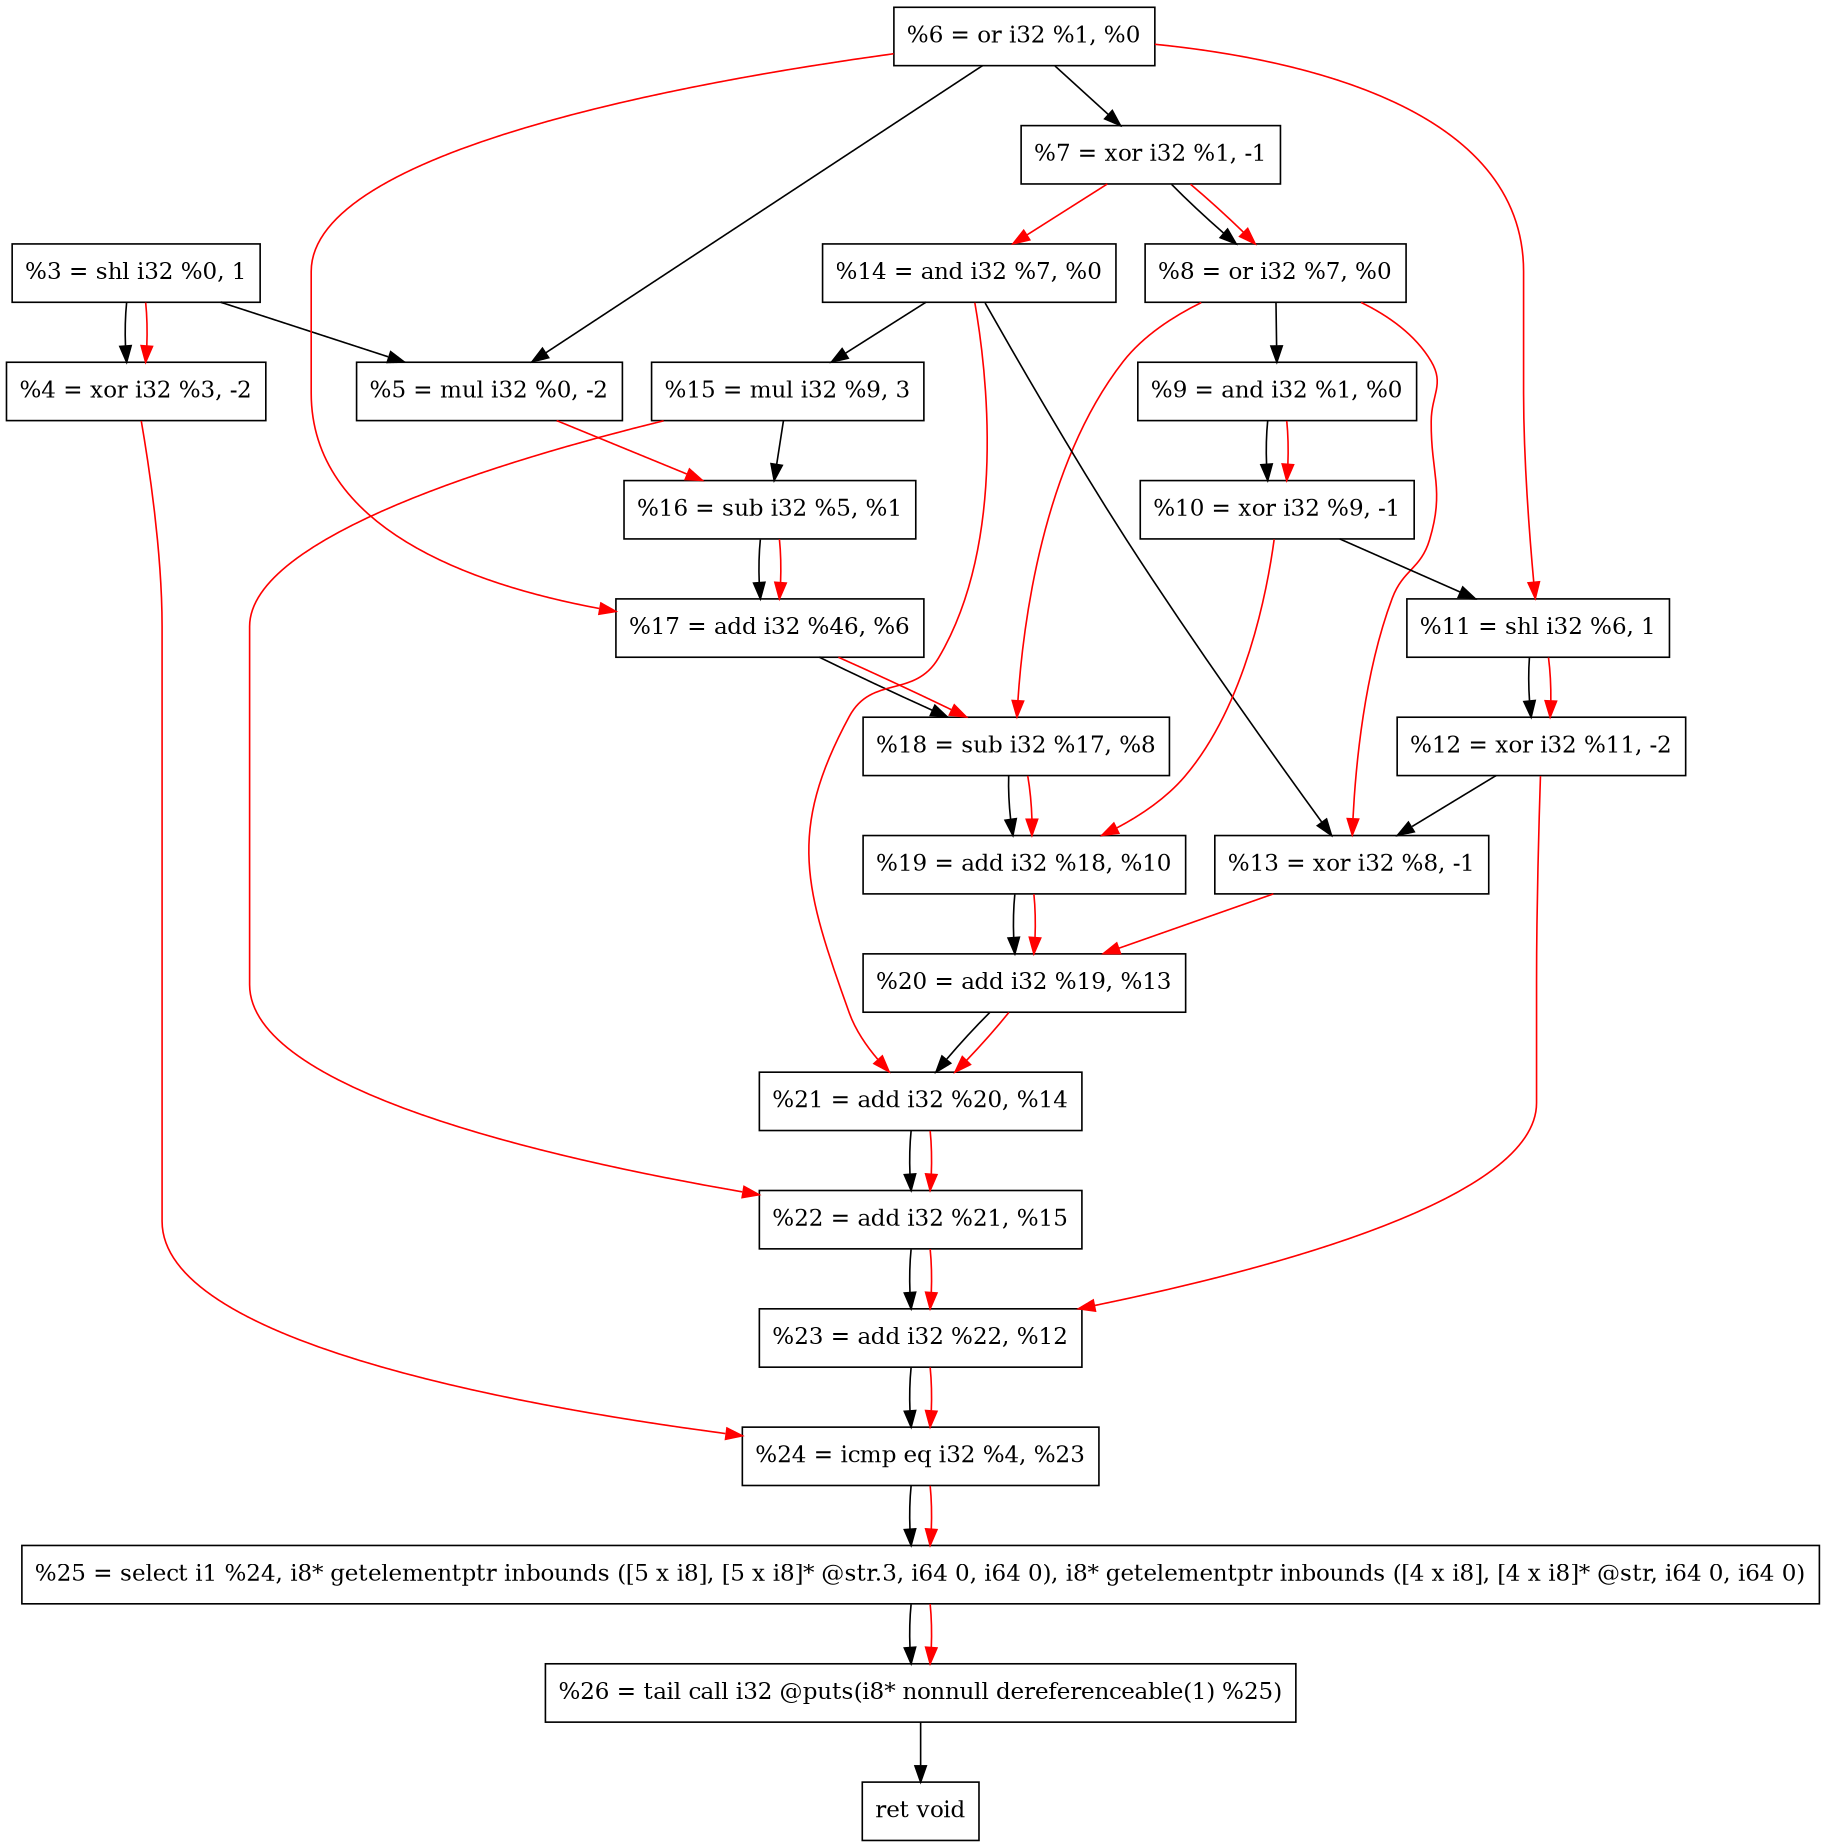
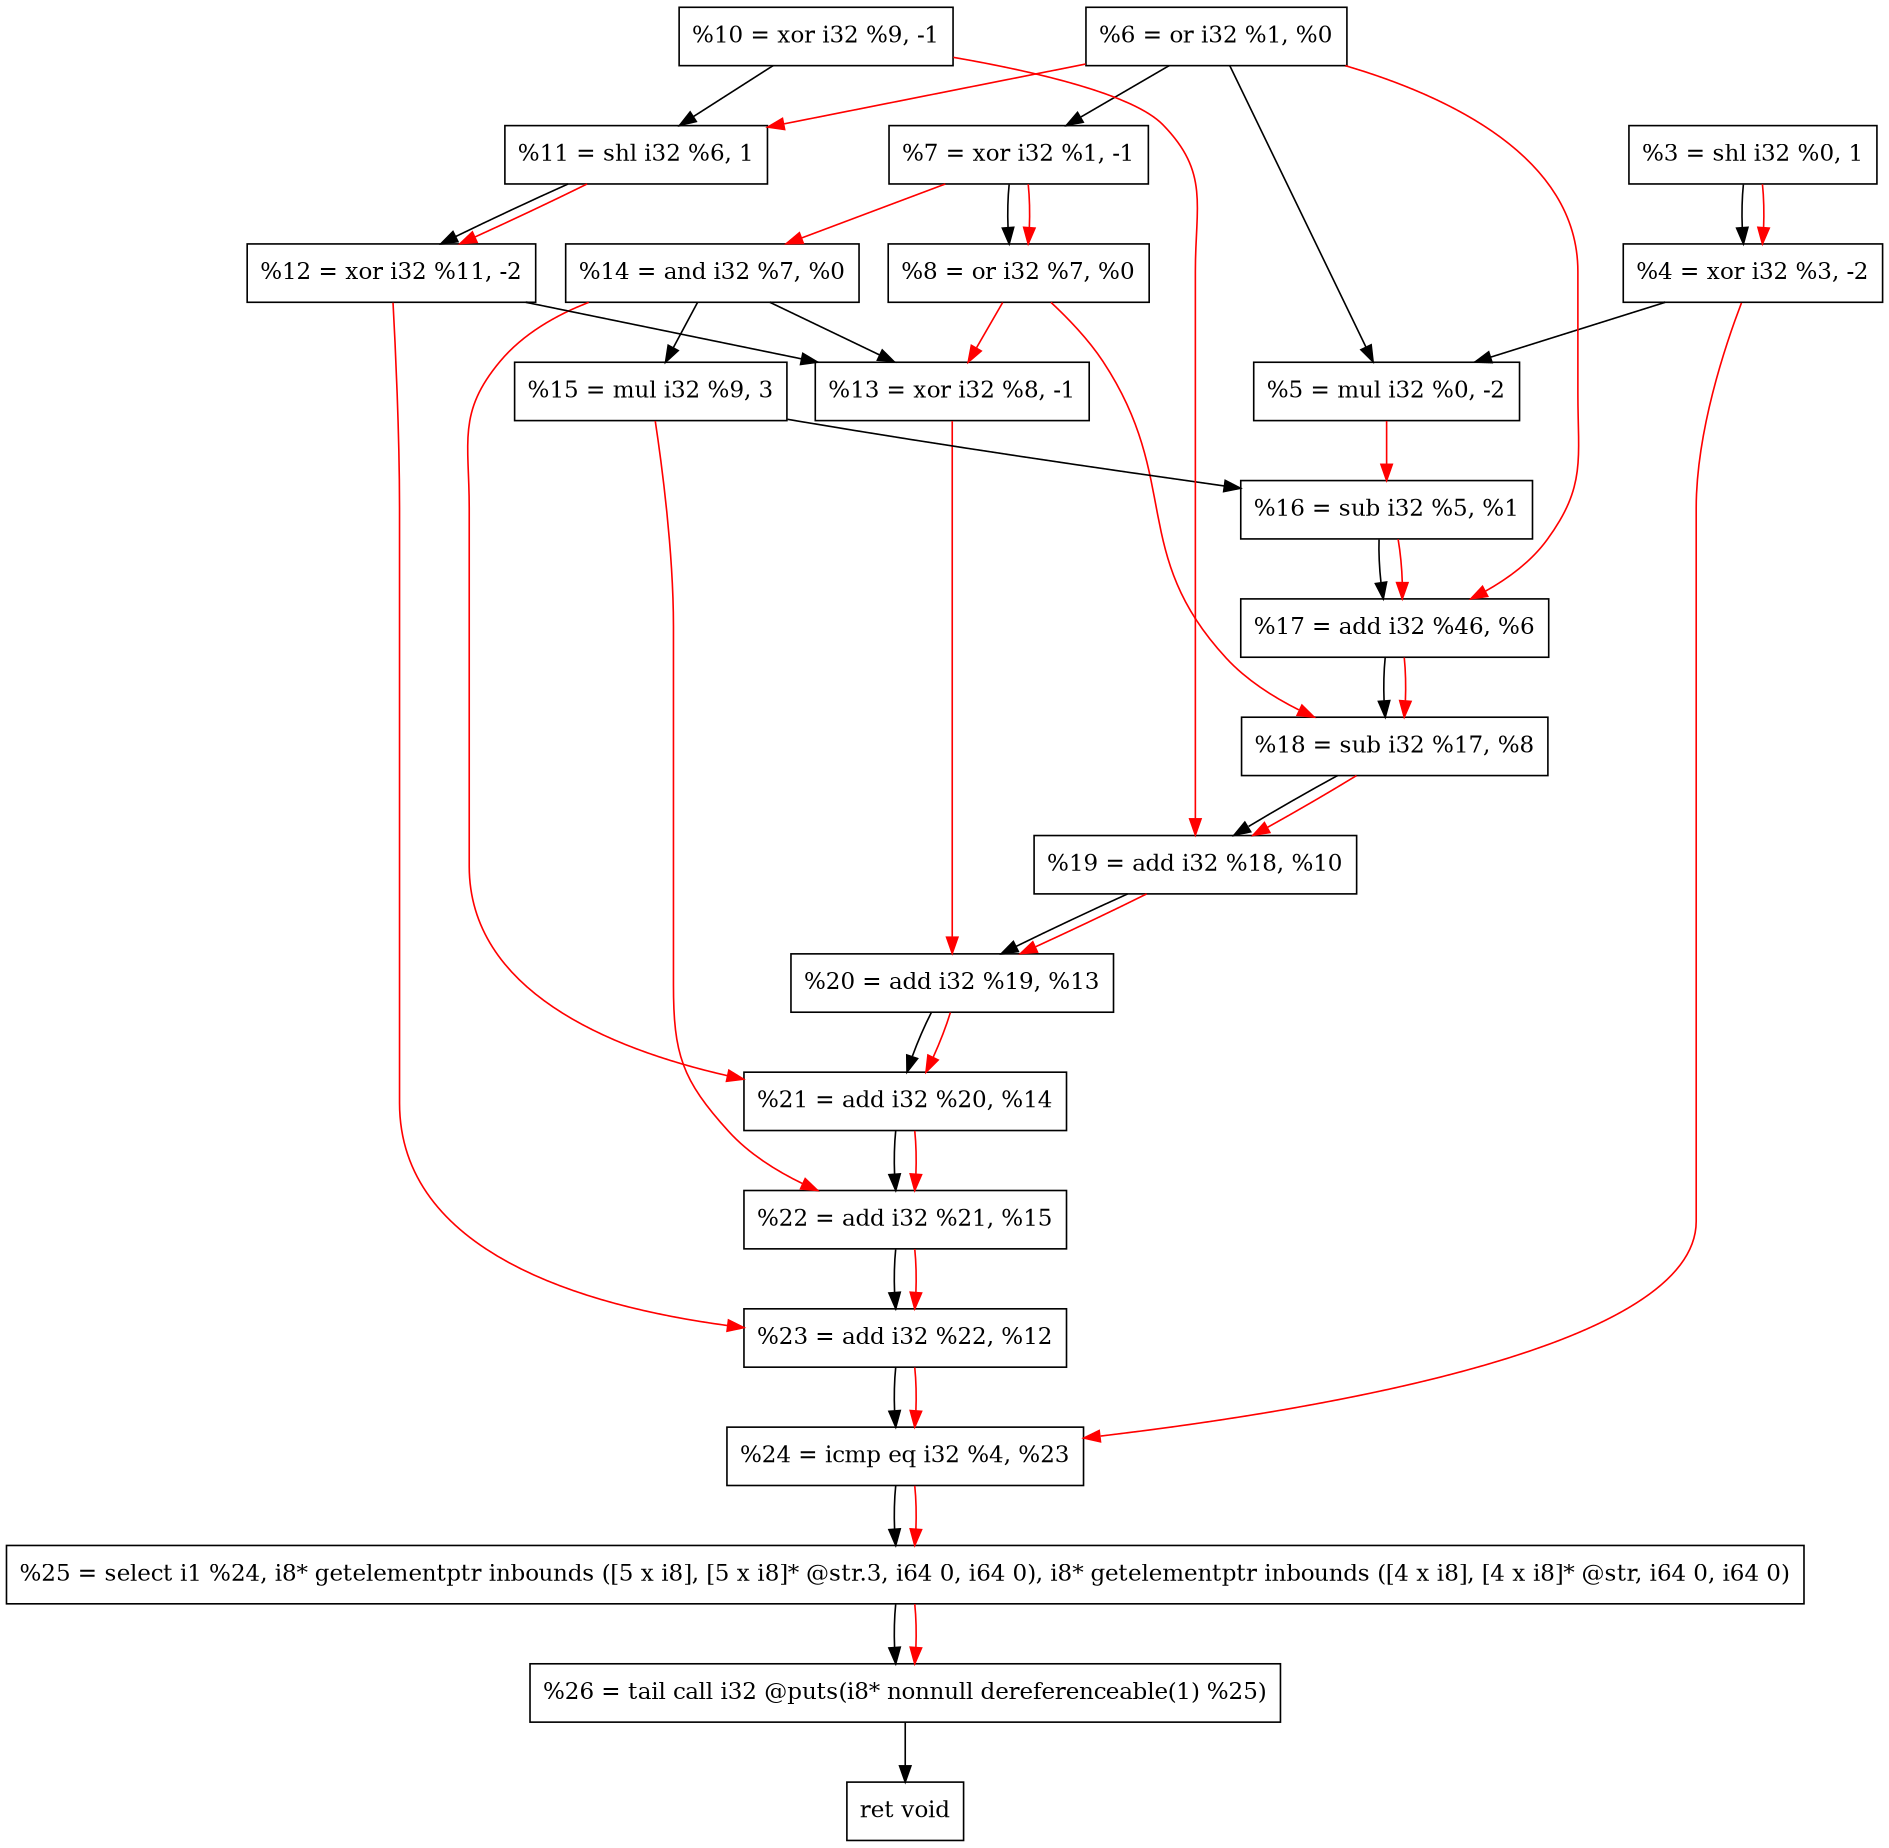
(300, 328) -> (1591, 326)
(1277, 391) -> none
